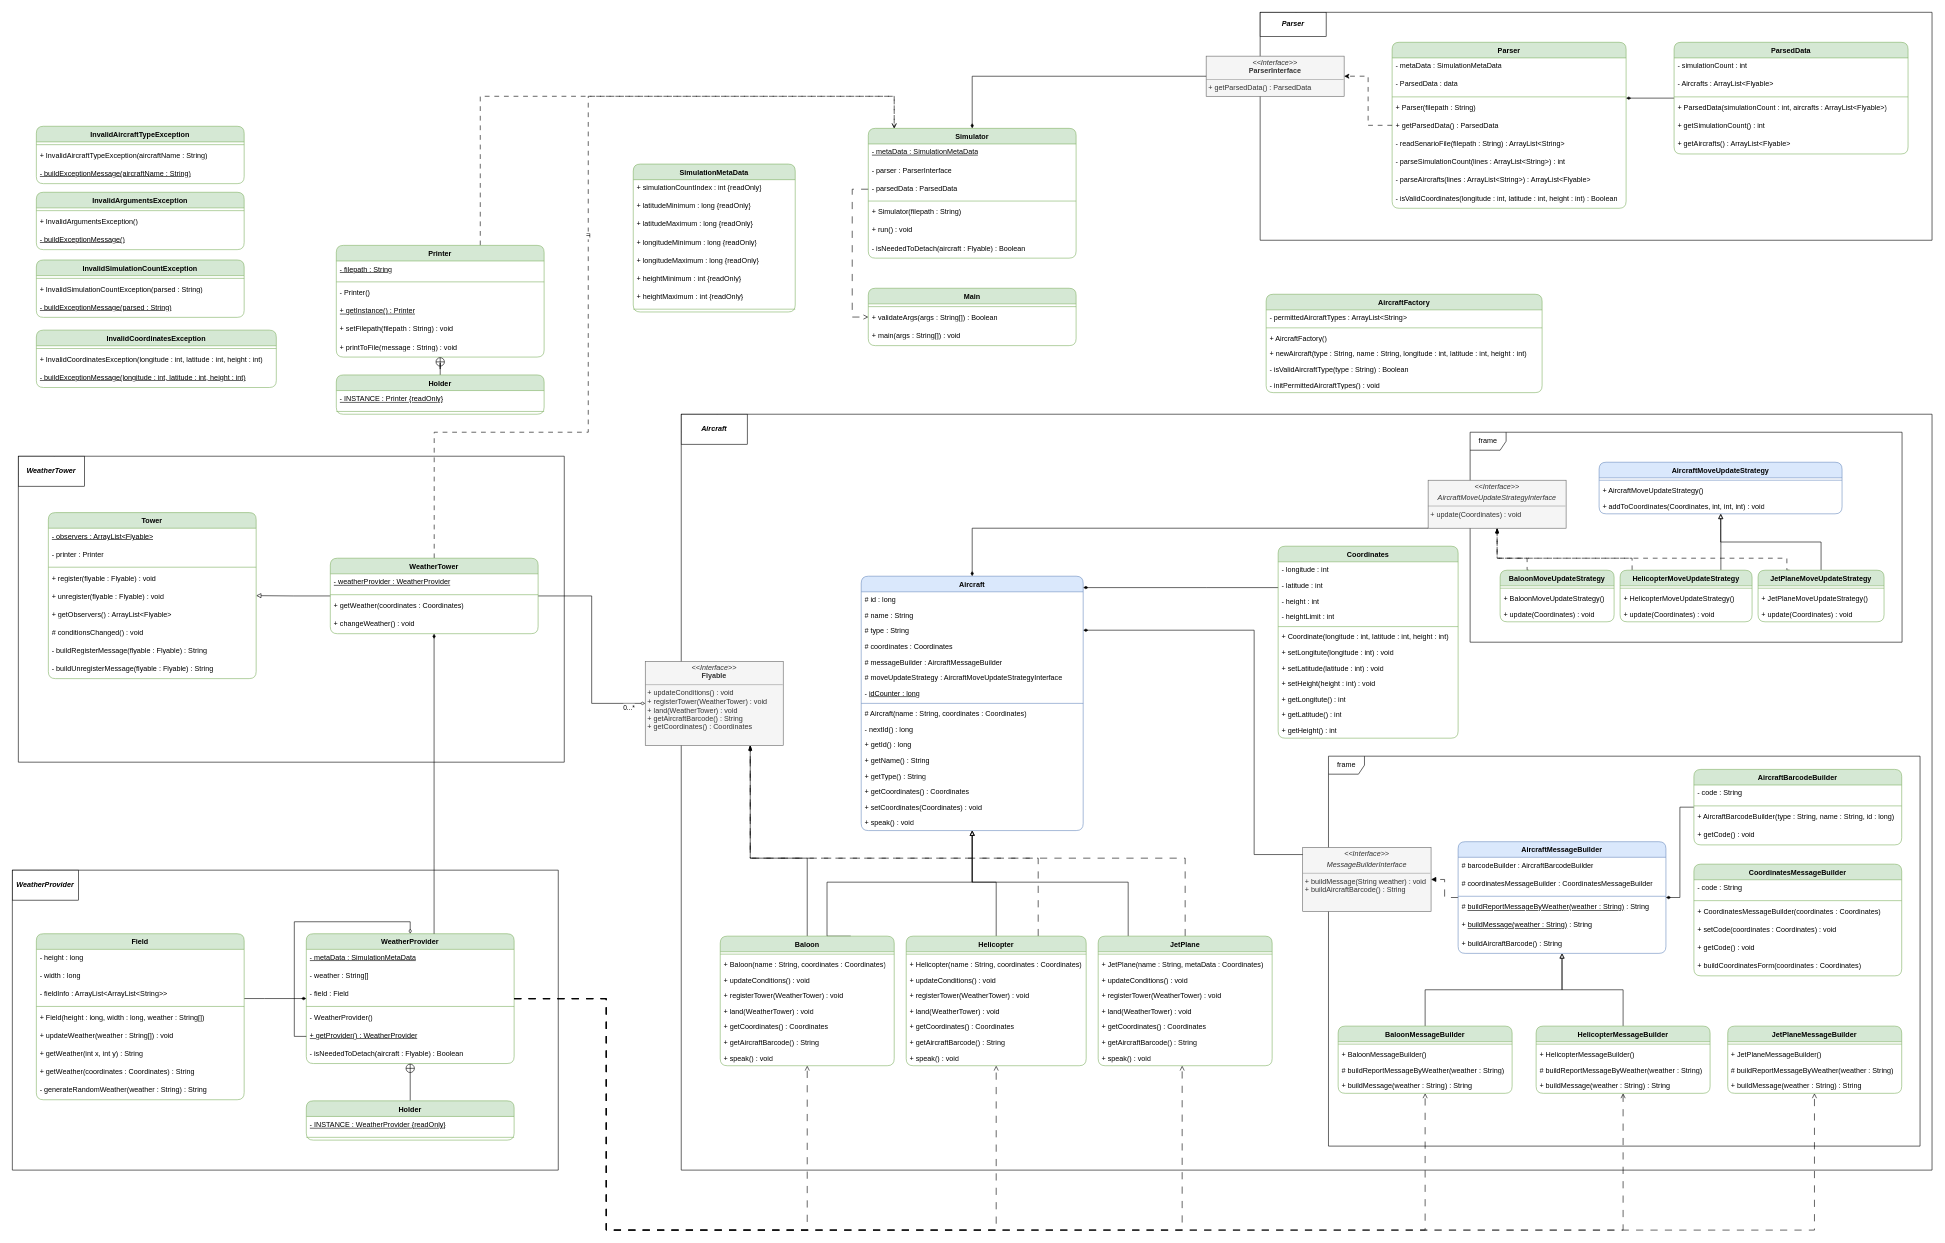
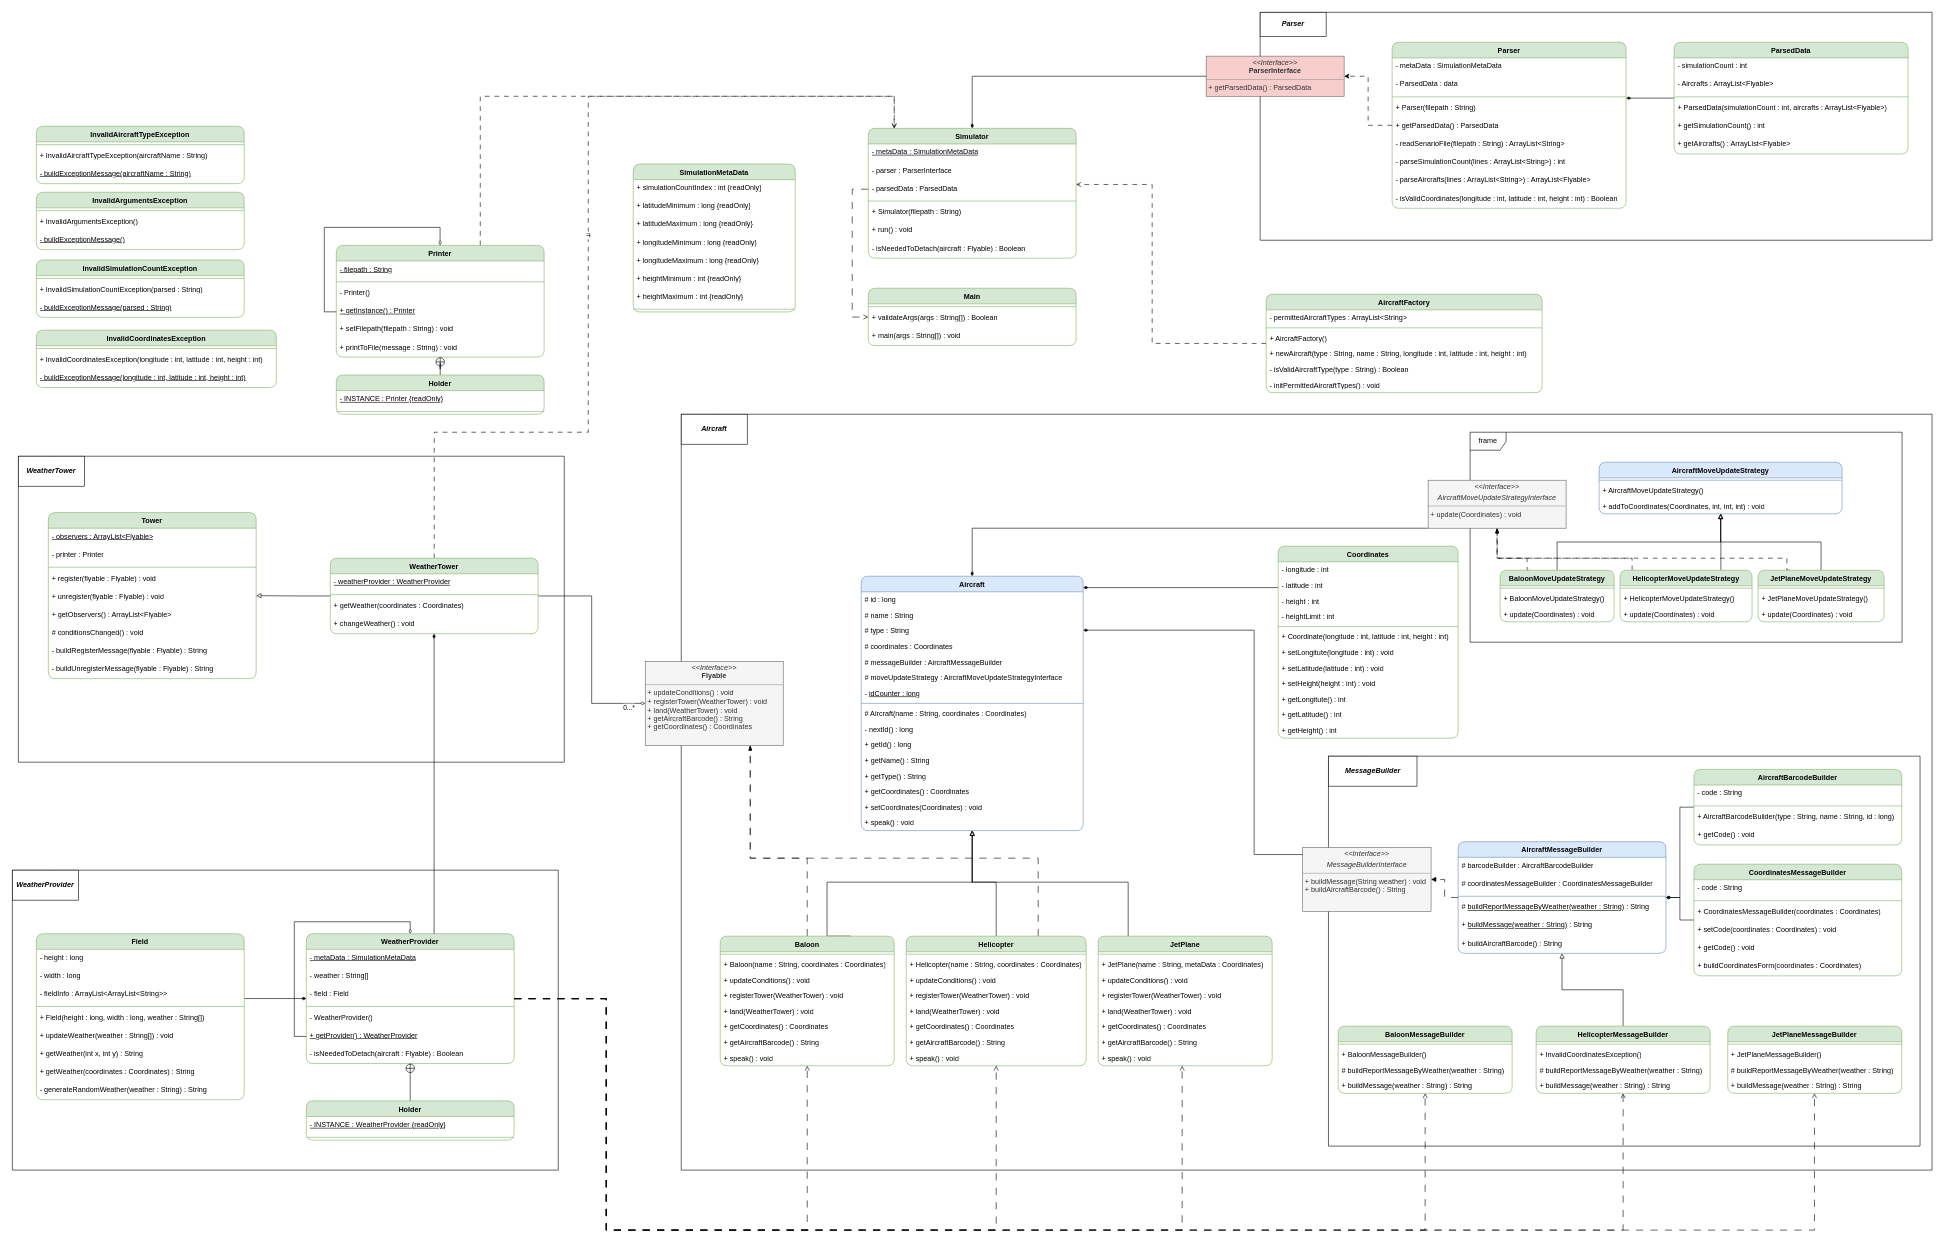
(1275, 76) -> (1275, 76)
none -> (341, 227)
none -> (1152, 284)
none -> (1624, 542)
none -> (1373, 771)
(1153, 858) -> none
(807, 895) -> (807, 895)
none -> (1680, 915)
(1475, 990) -> none
(1592, 1055) -> (1598, 1055)
